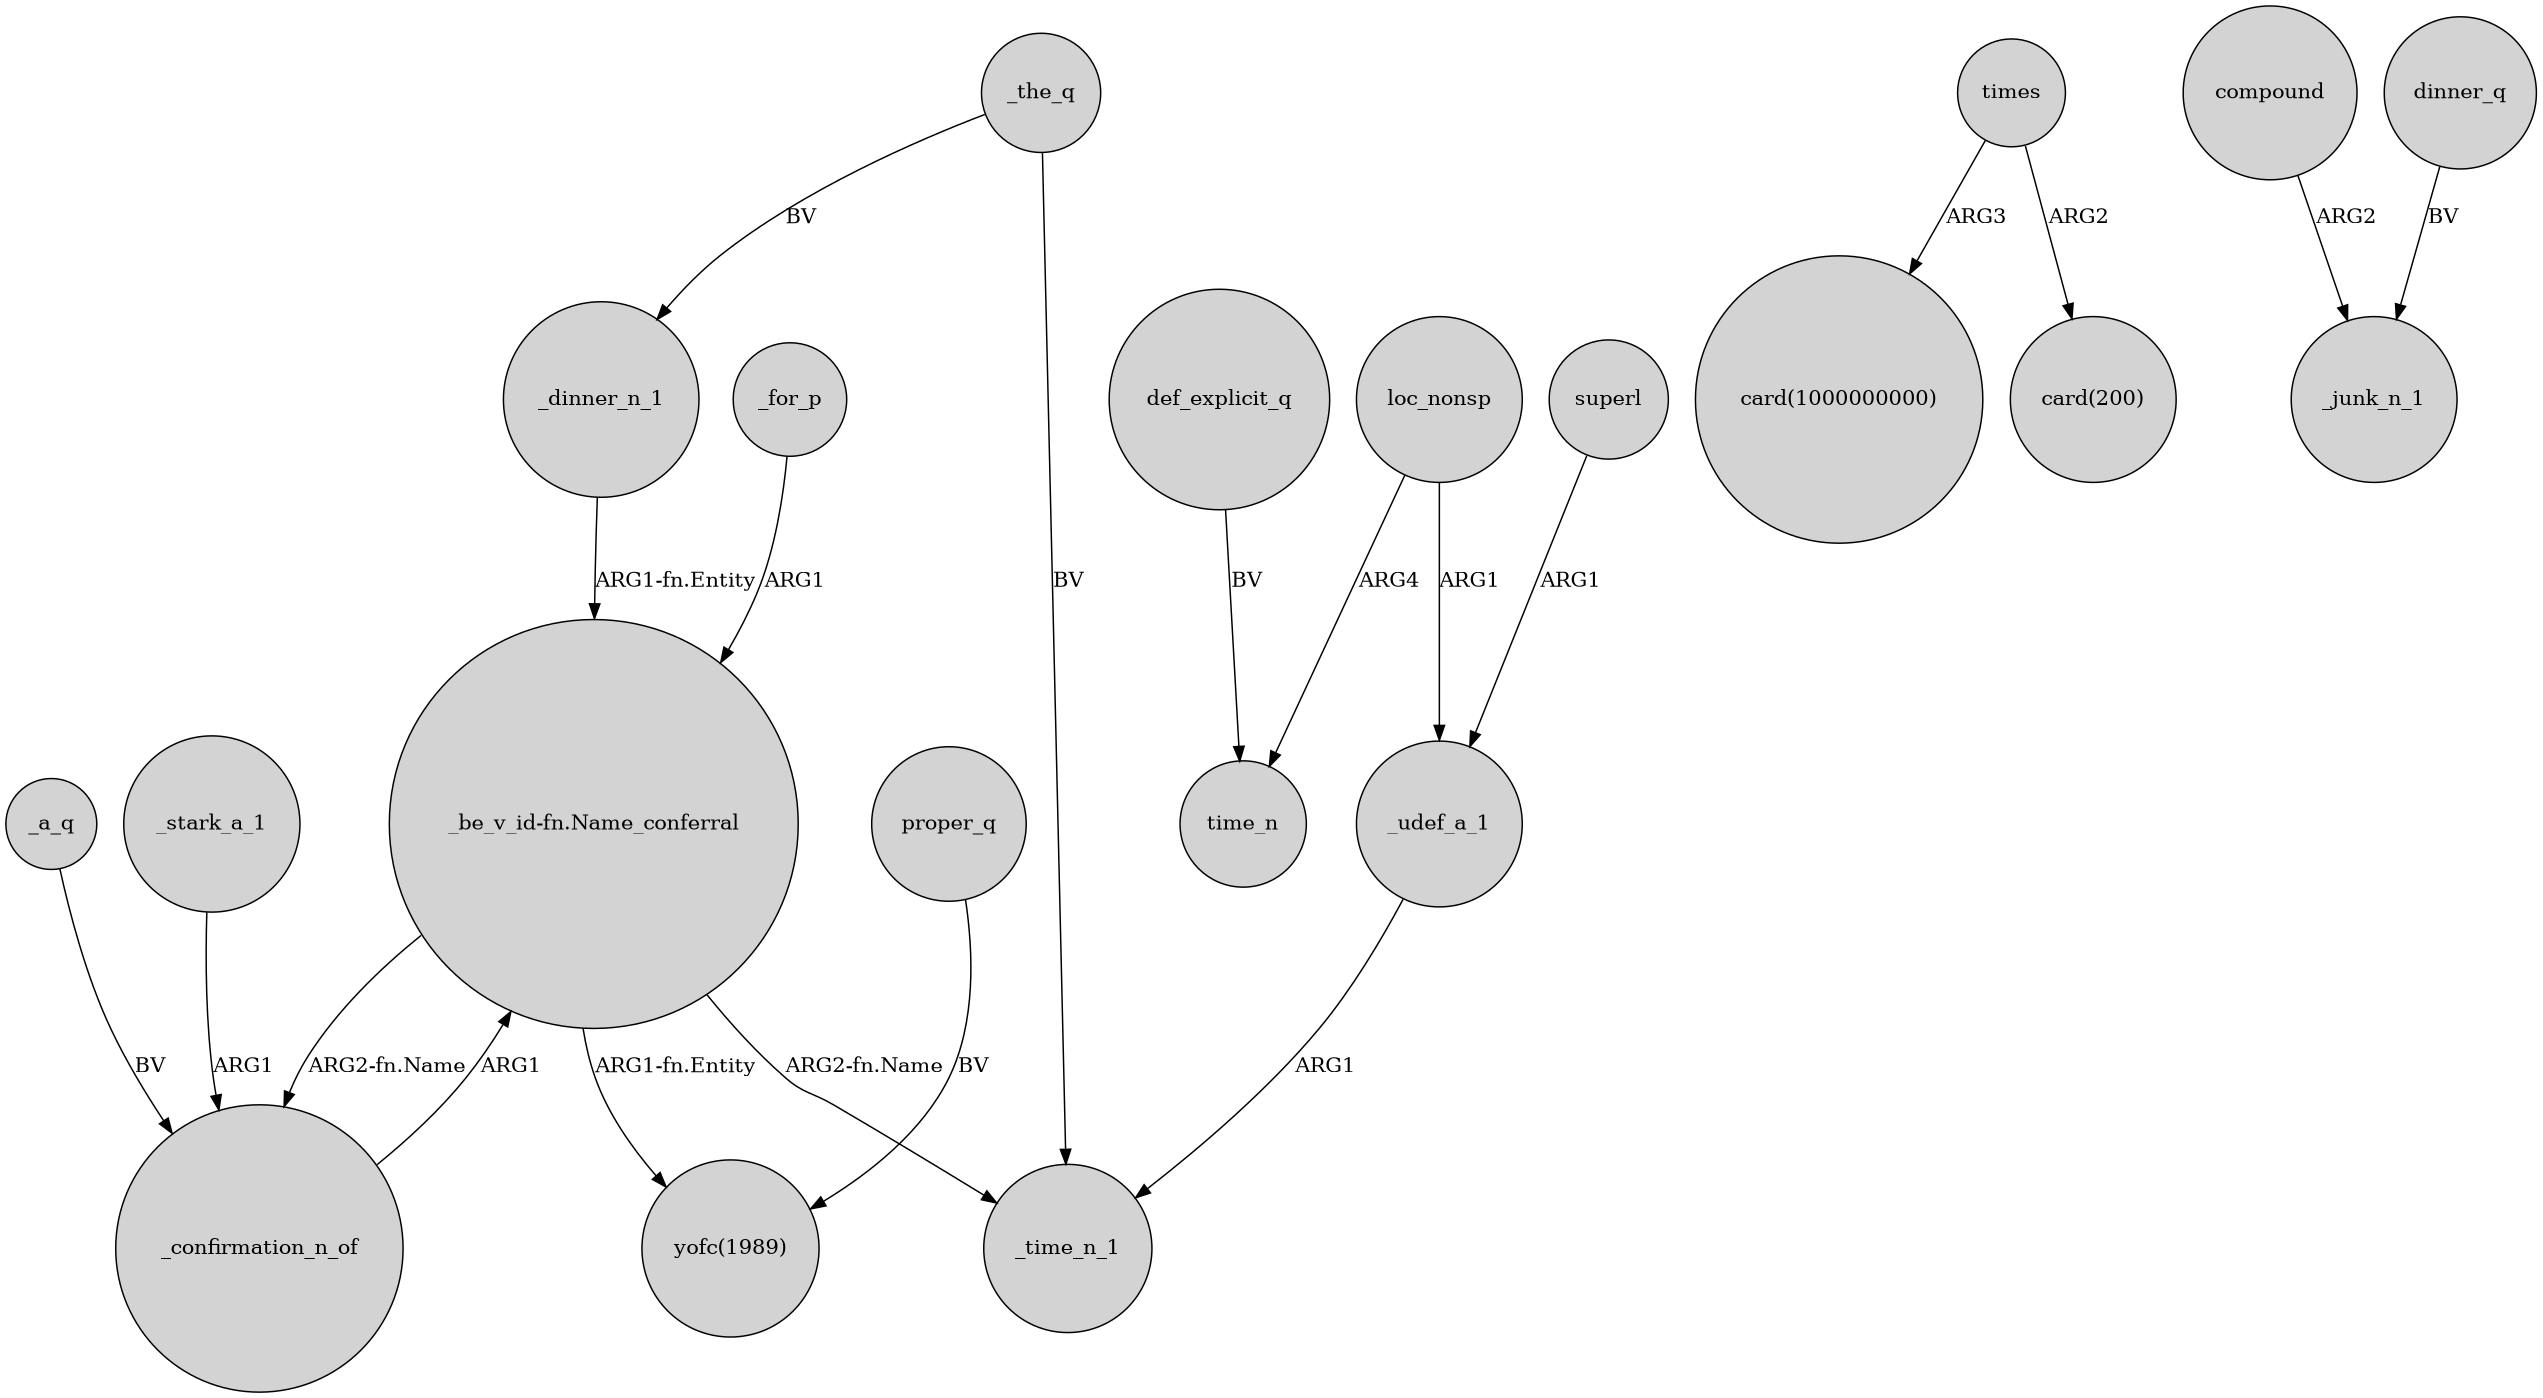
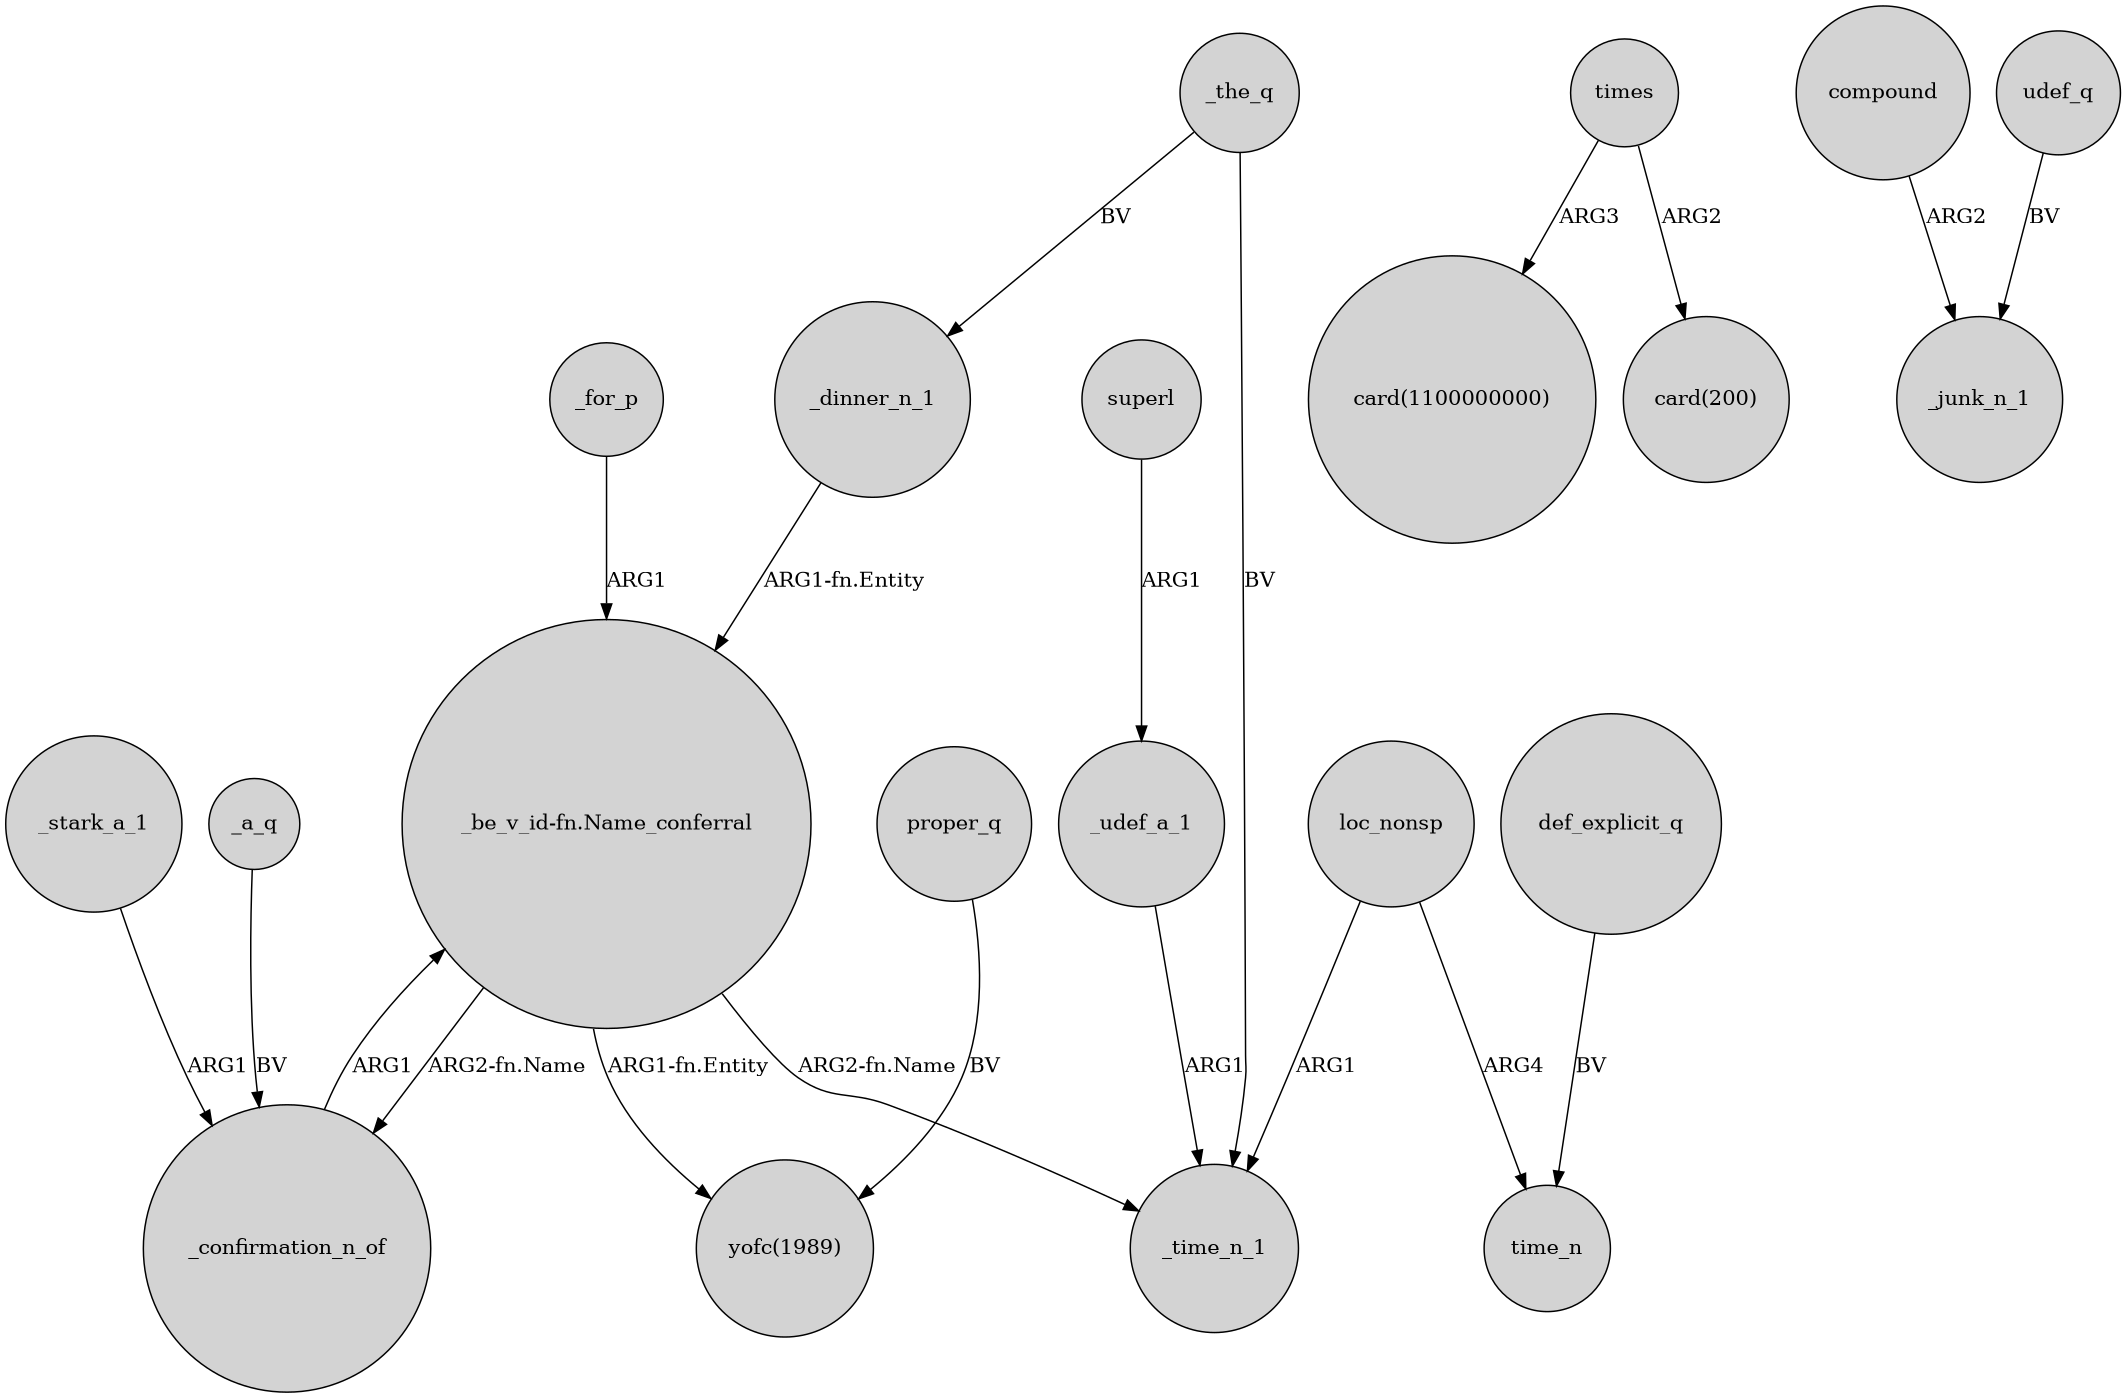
(2460, 93) -> (2058, 93)
(1839, 400) -> (1452, 400)
(1439, 604) -> (1307, 1029)
